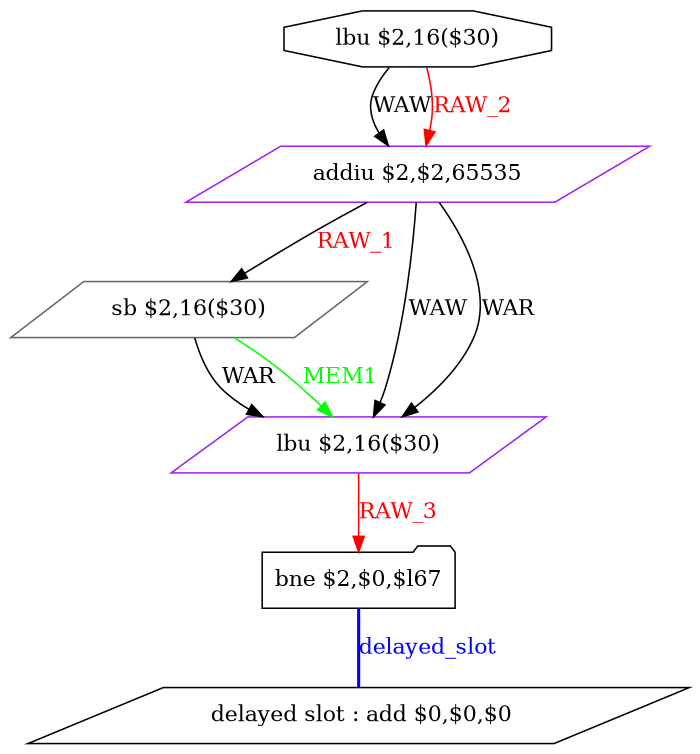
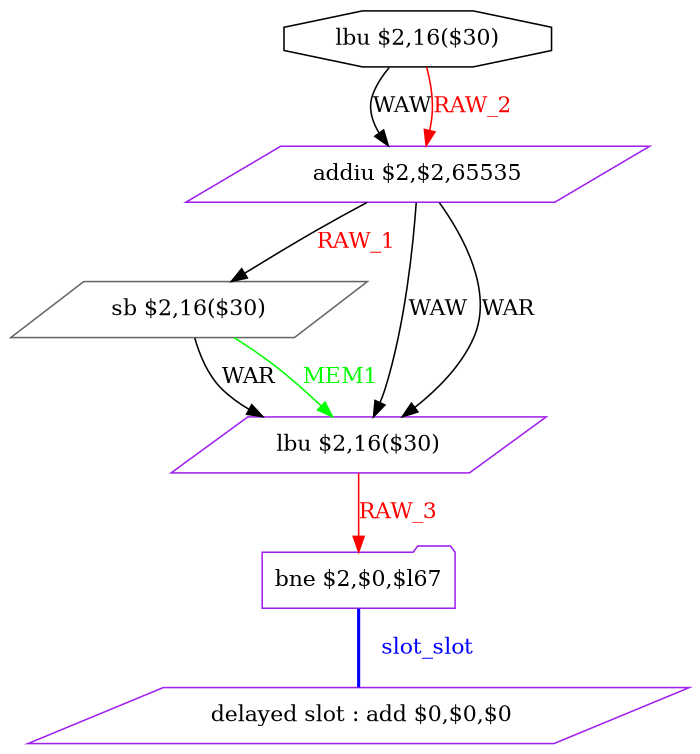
(359, 580) -> (359, 580)
(428, 648) -> (428, 648)
(359, 716) -> (359, 716)
